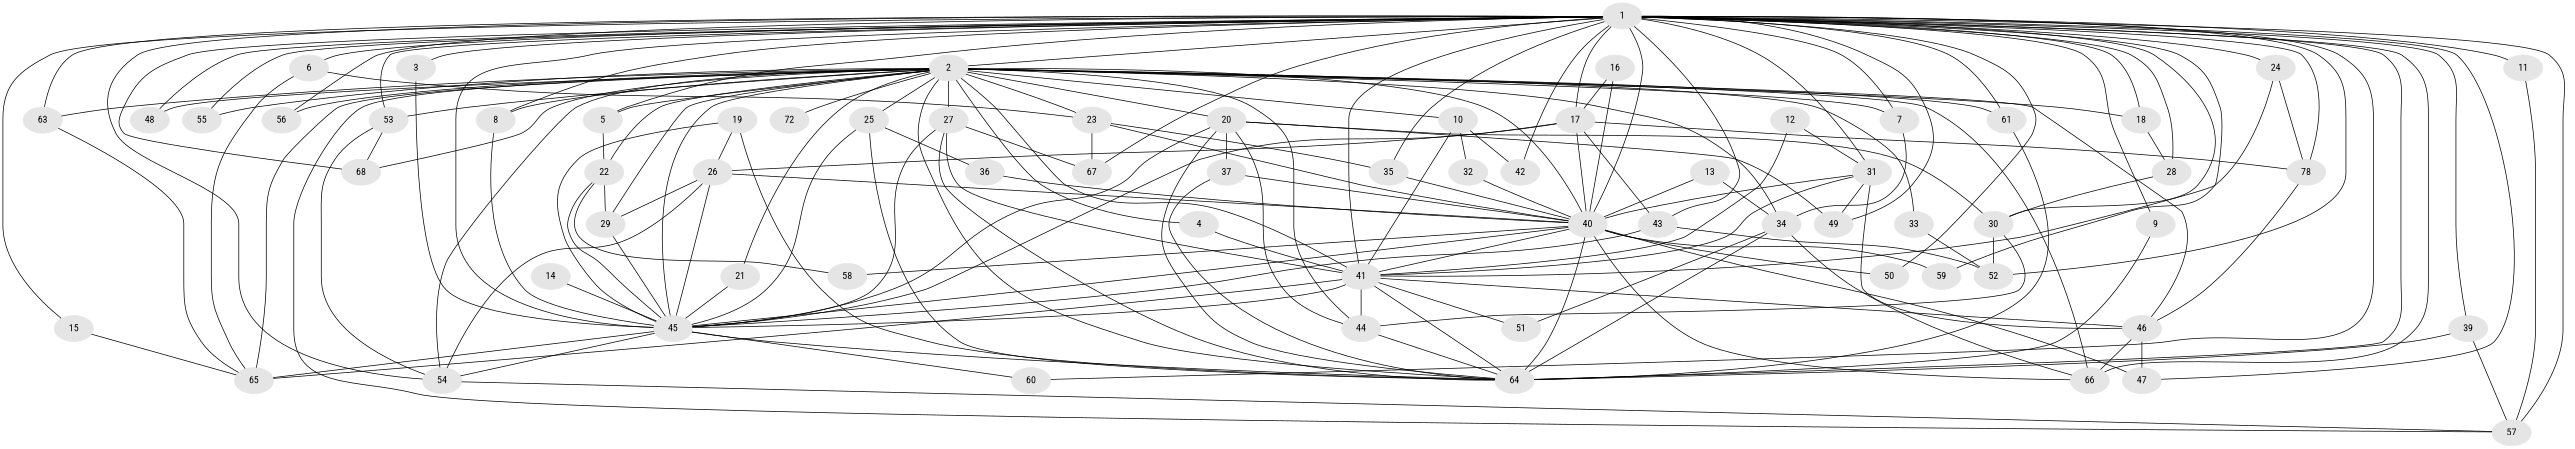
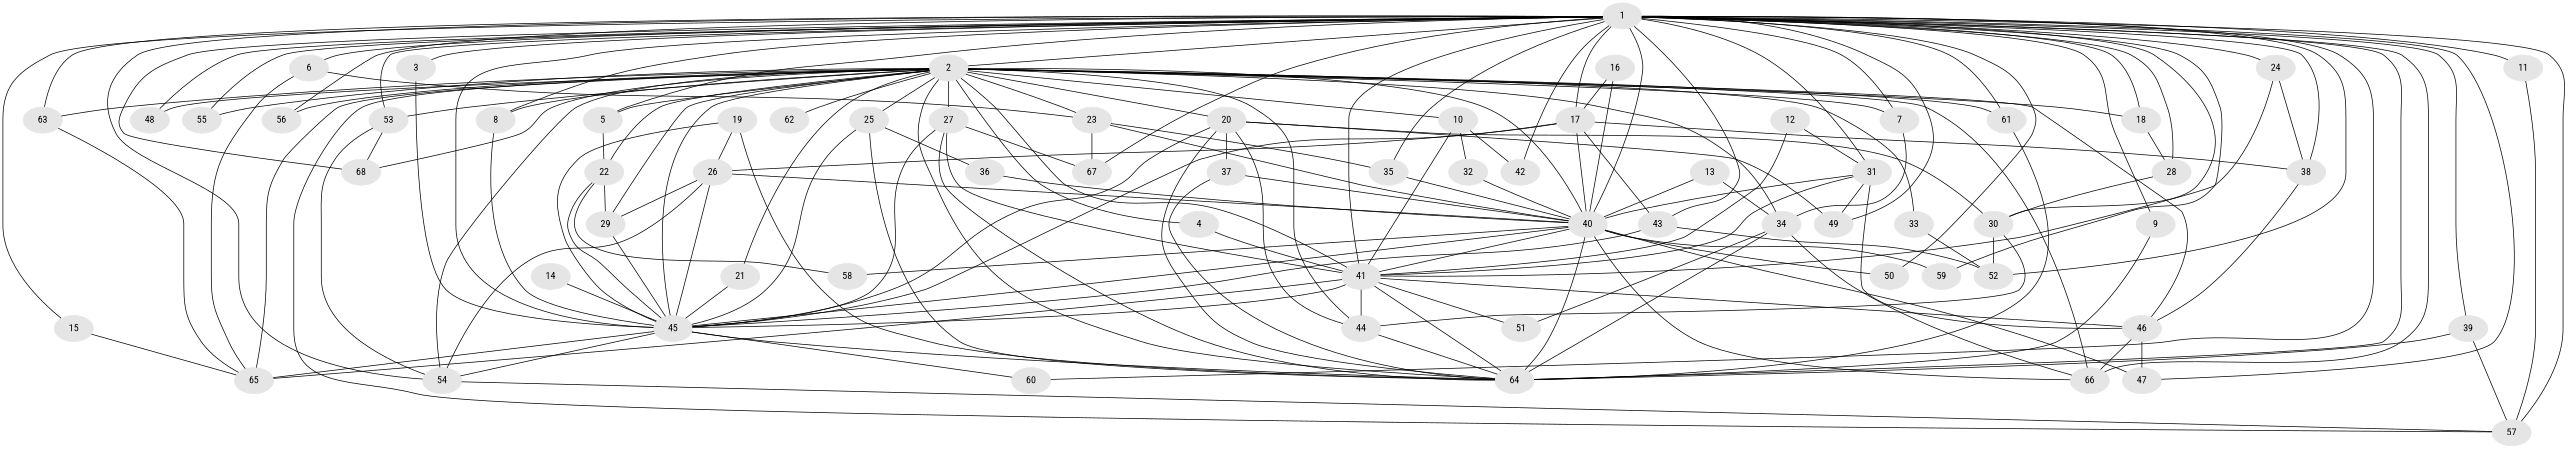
(789, 120) -> (789, 120)
(2306, 172) -> (2306, 172)
